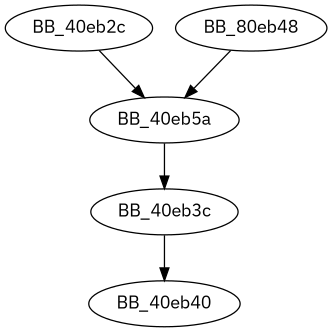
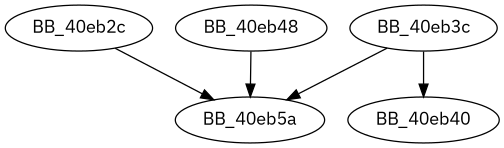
(251, 28) -> (251, 28)
(164, 160) -> (343, 71)
